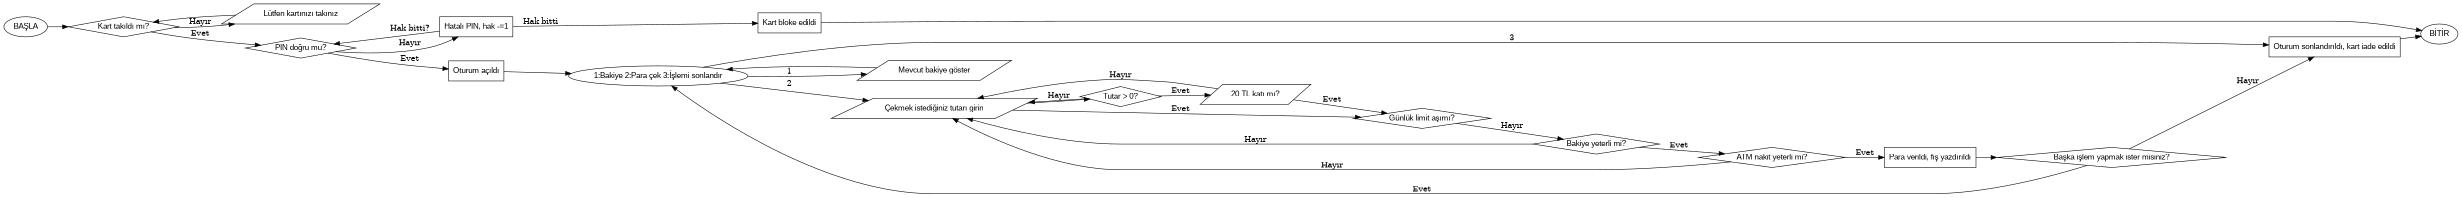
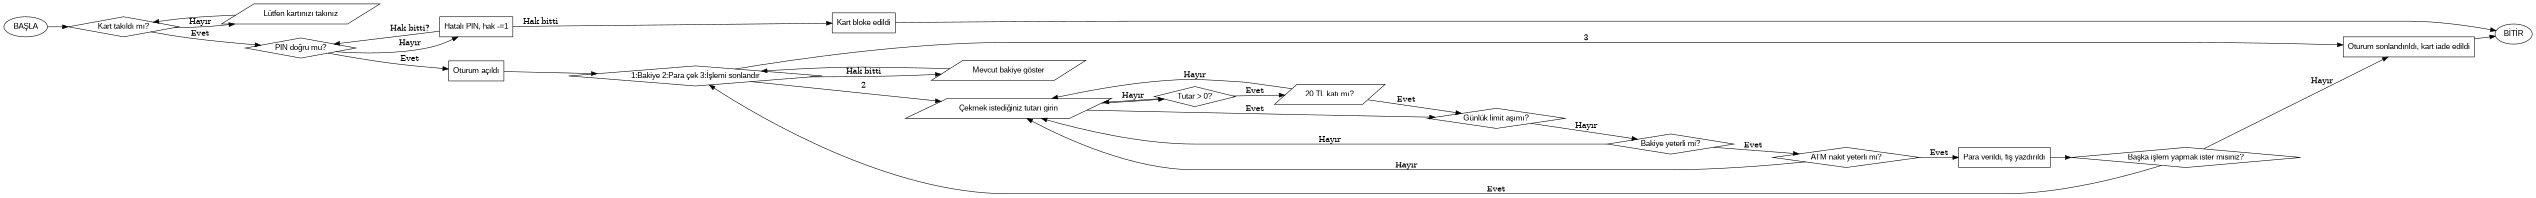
(790, 72) -> (864, 72)
(658, 76) -> (695, 76)
